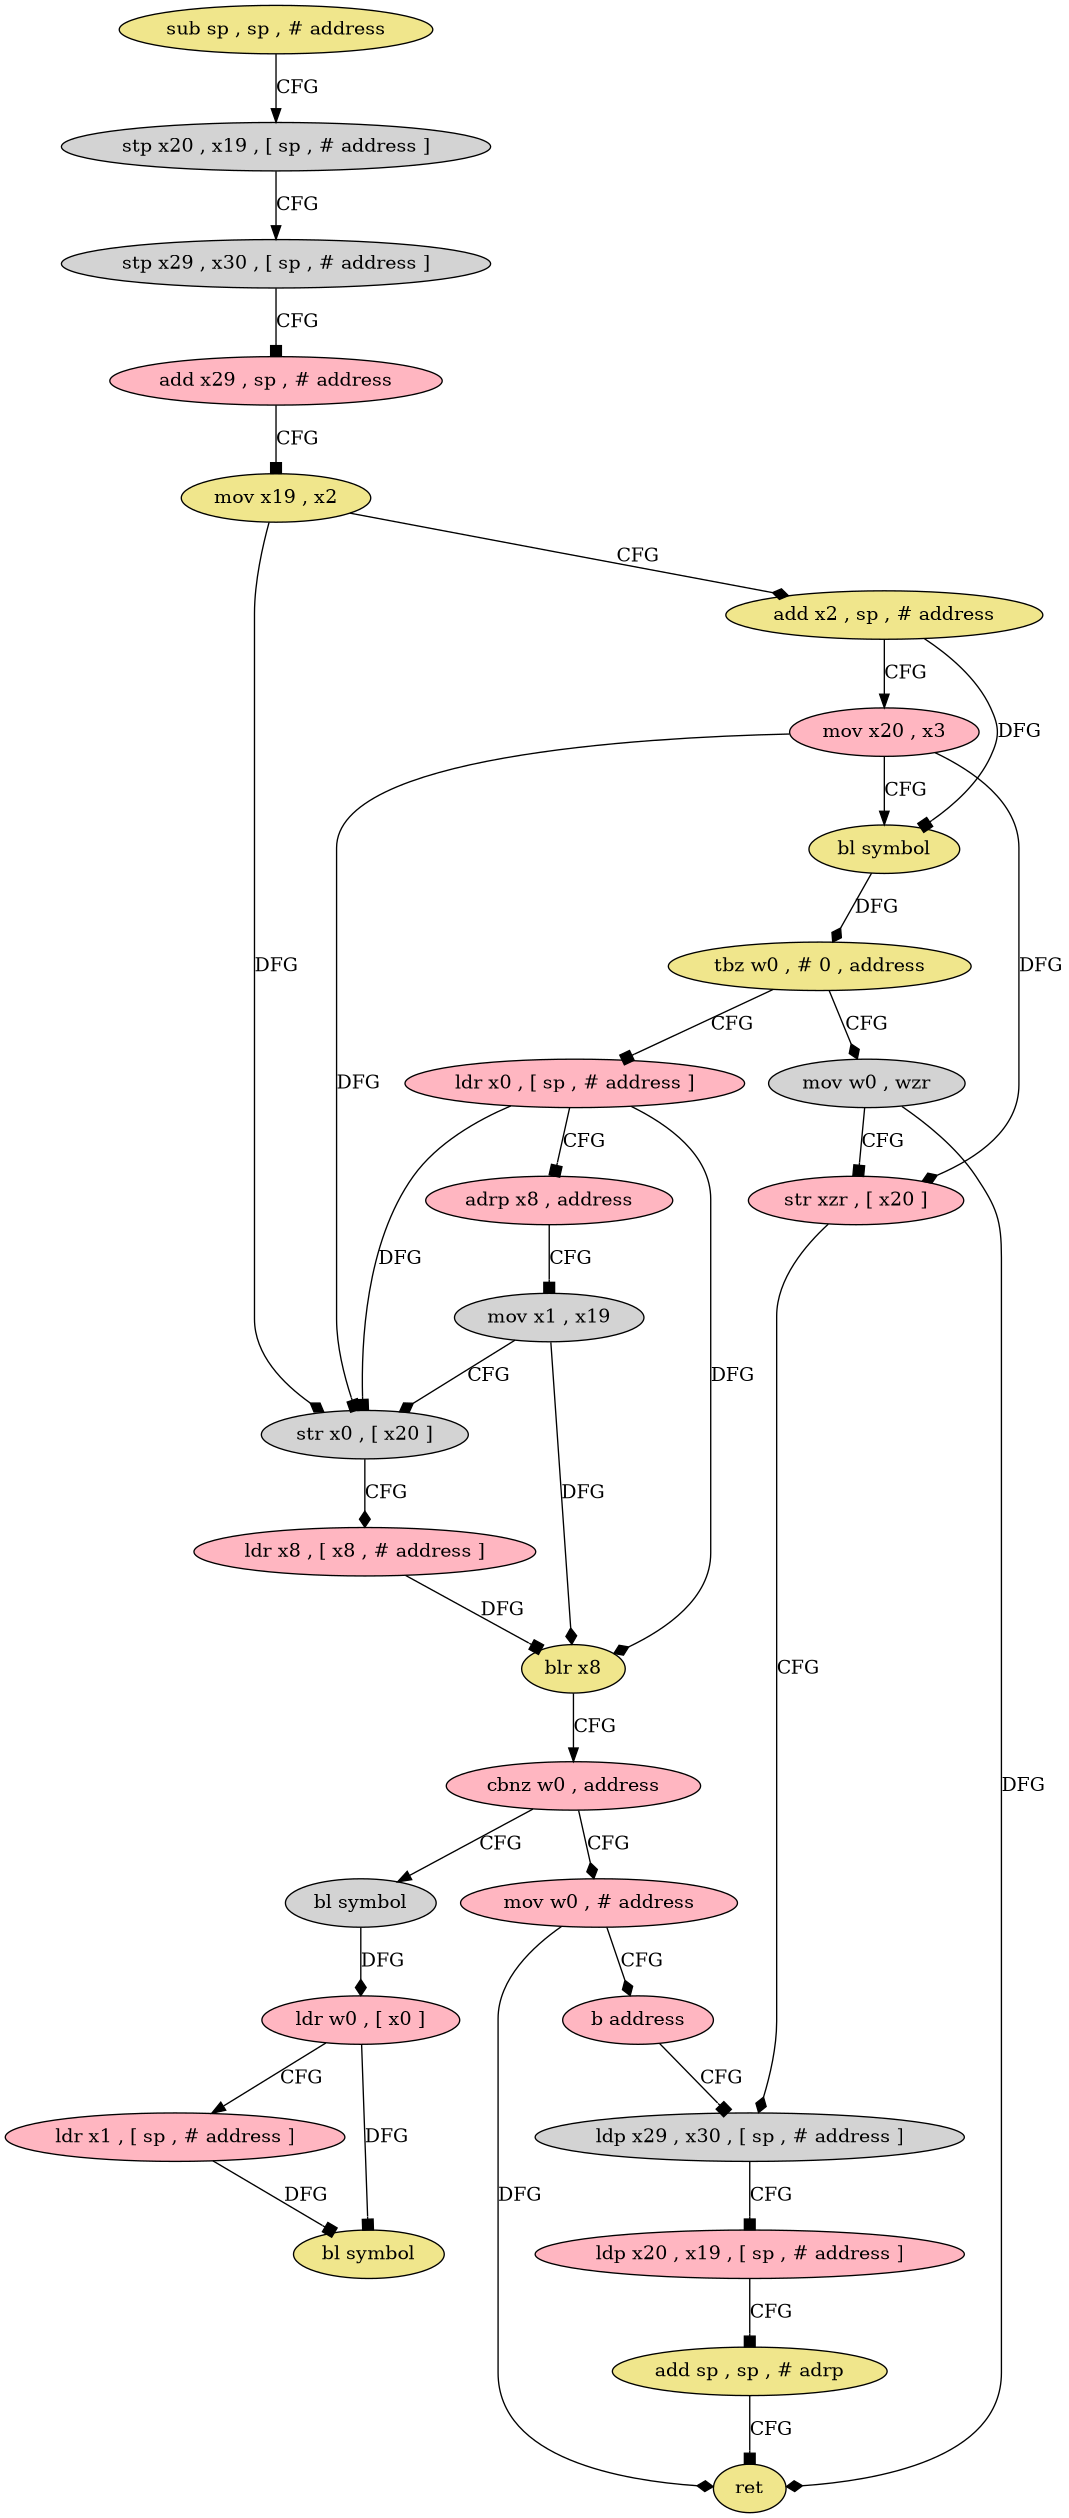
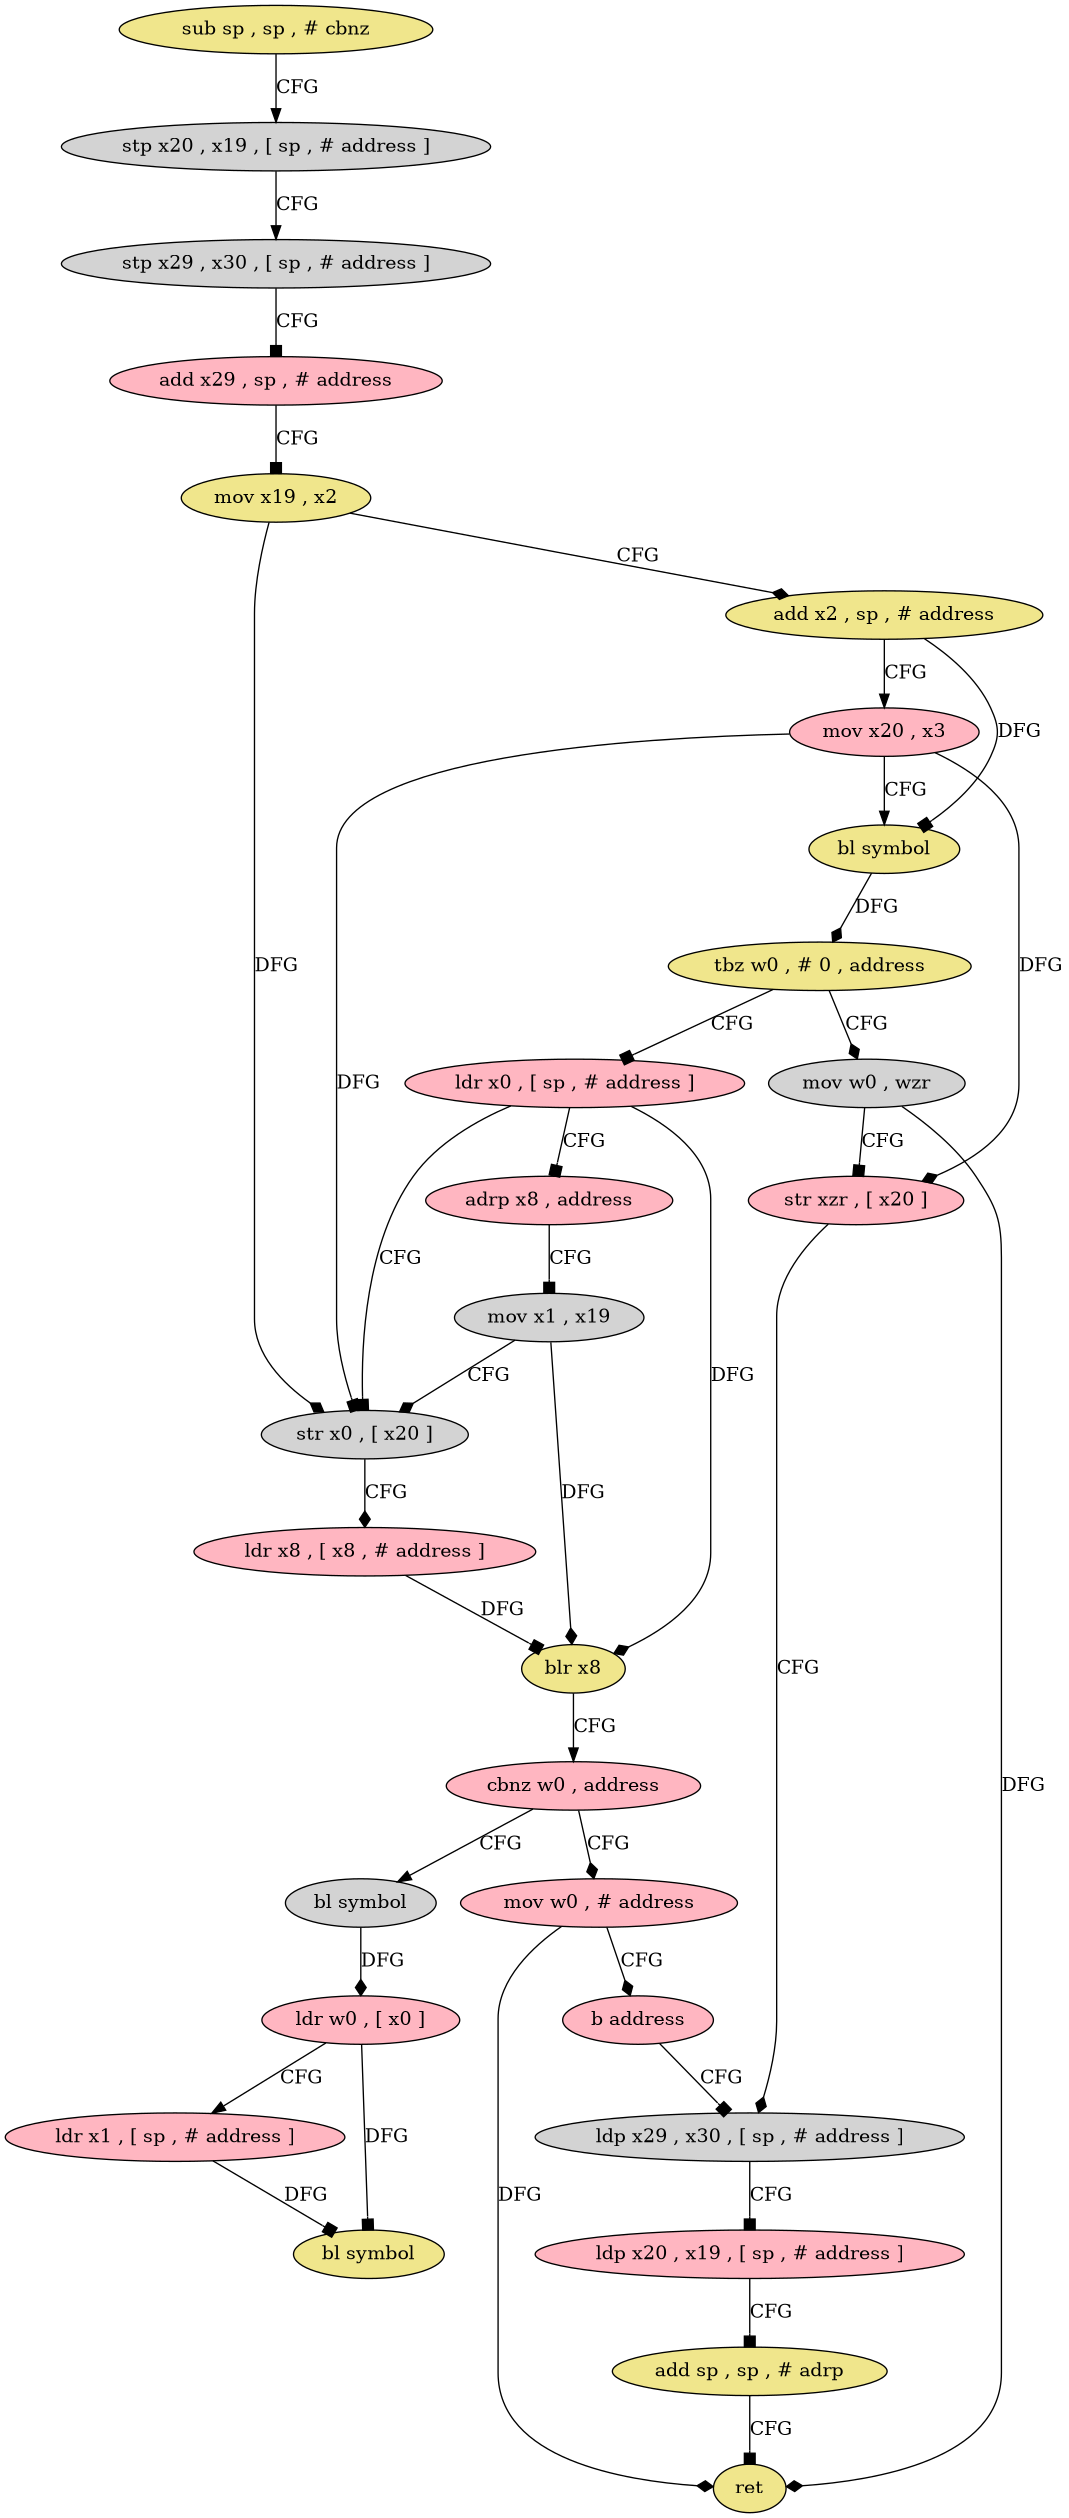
(276, 30) -> (276, 30)
(401, 1259) -> (401, 1259)
